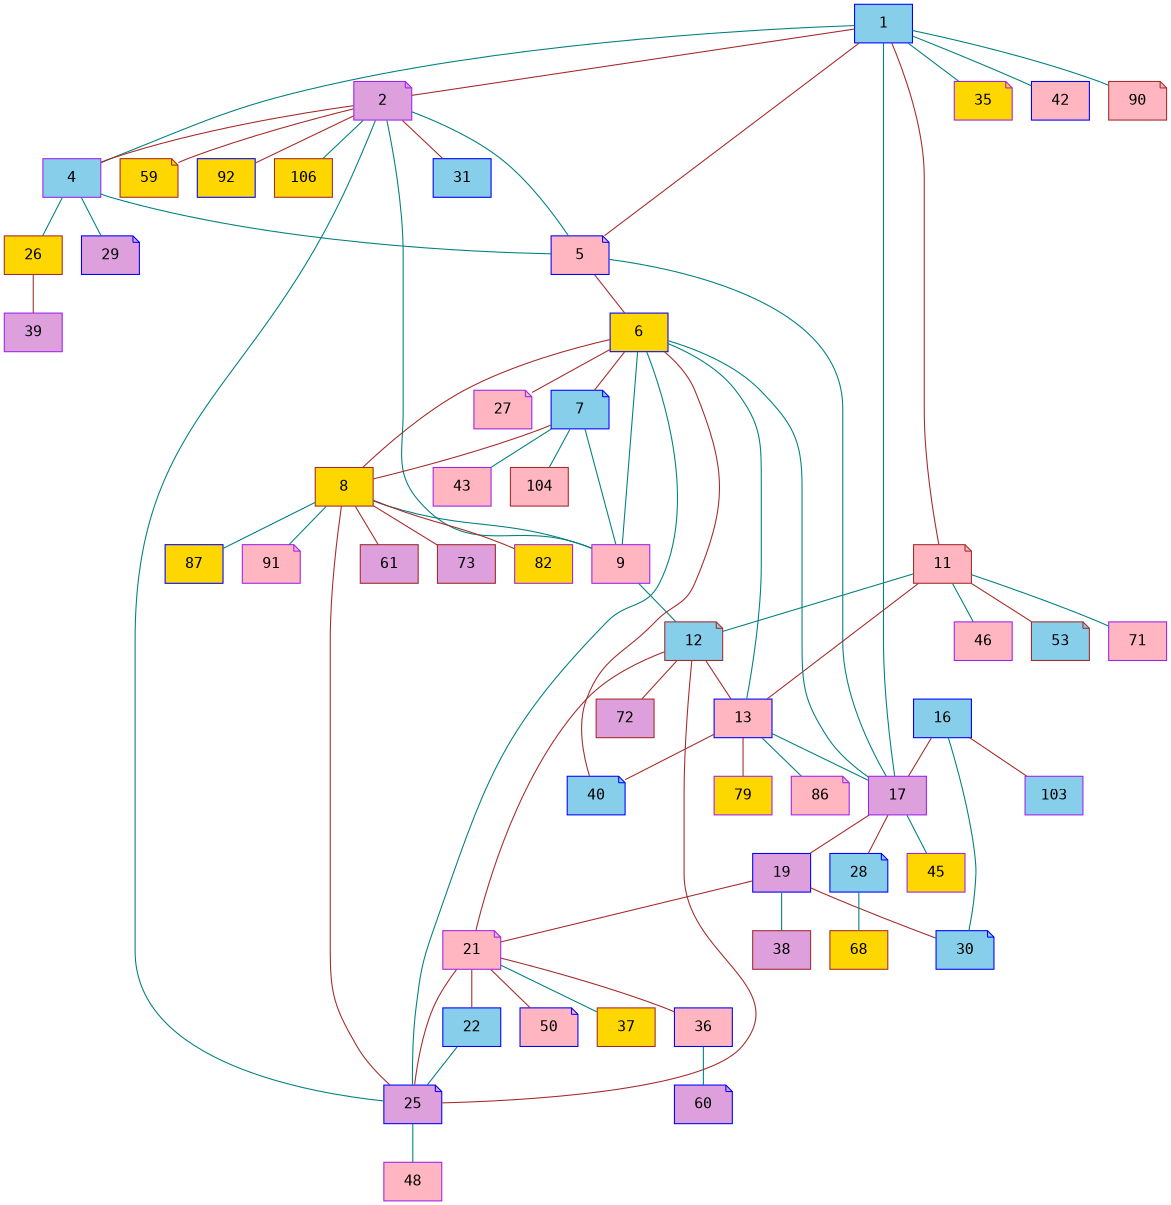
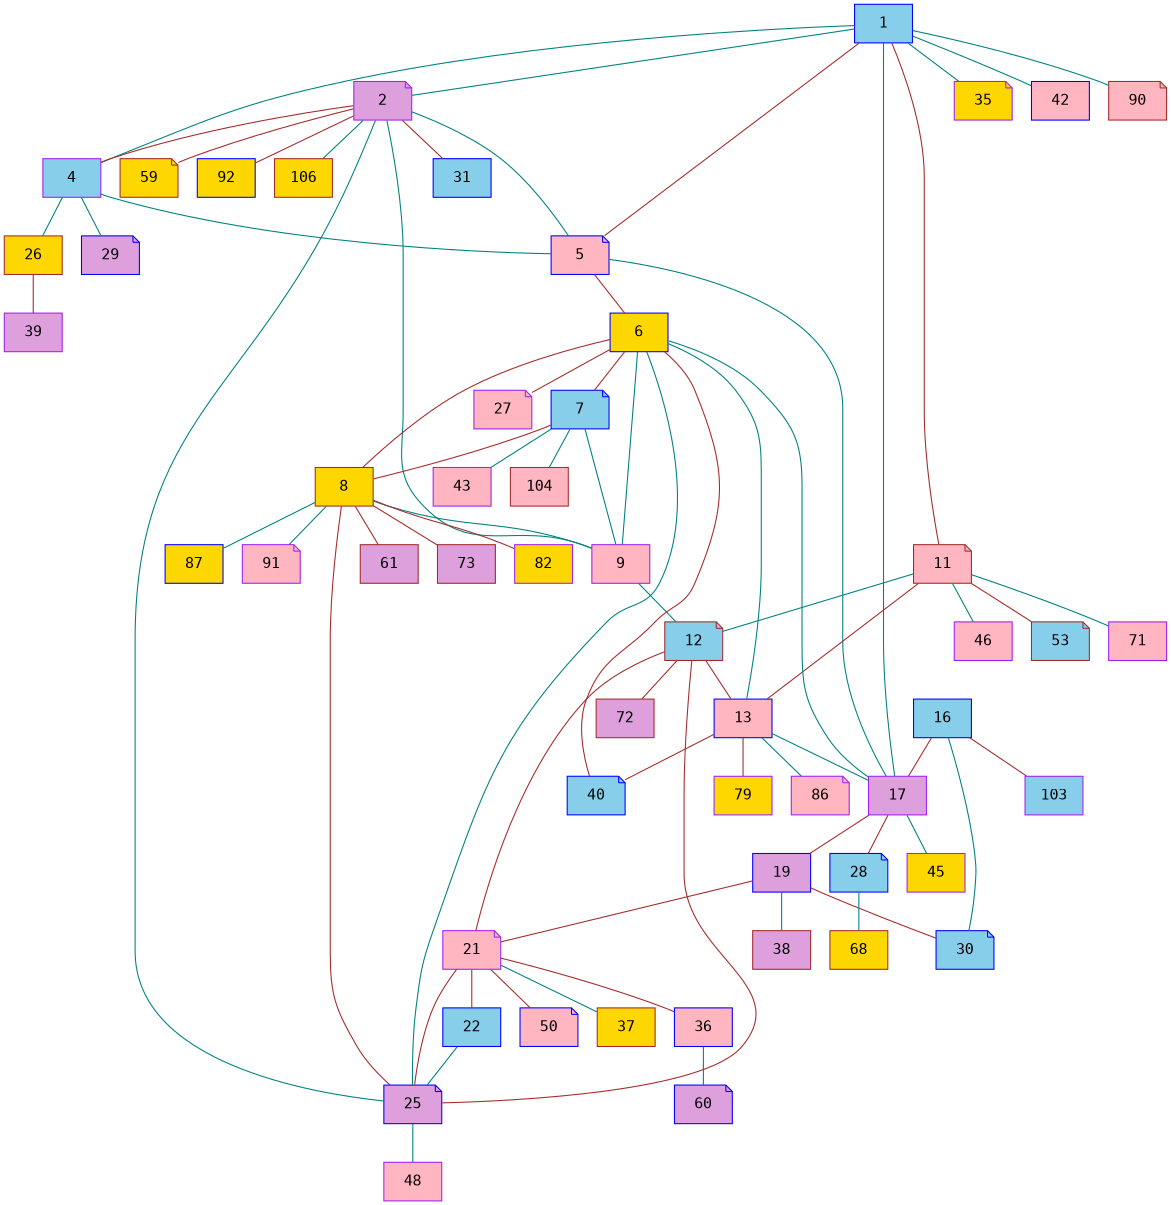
(633, 62) -> (633, 62)
